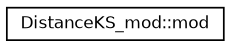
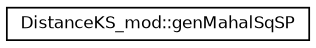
(115, 24) -> (158, 24)
